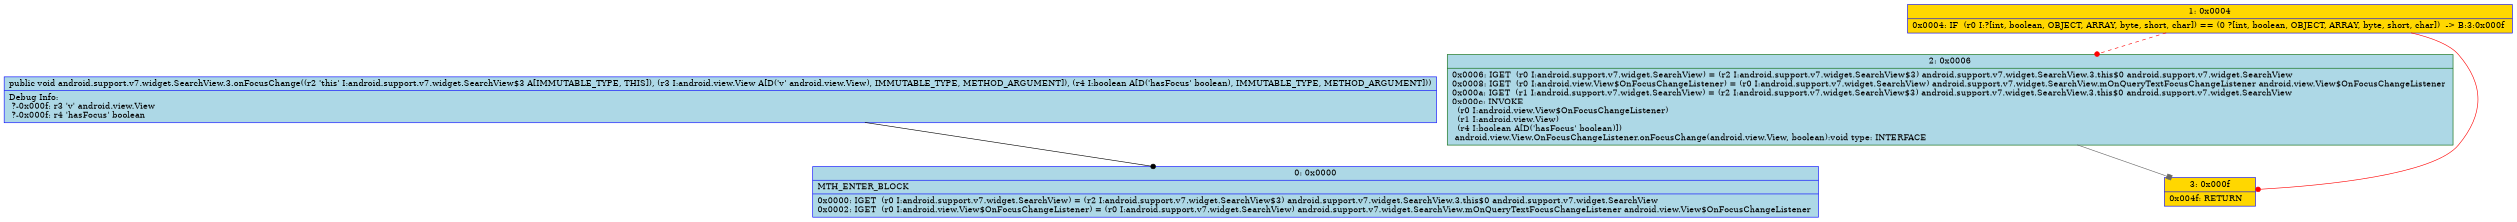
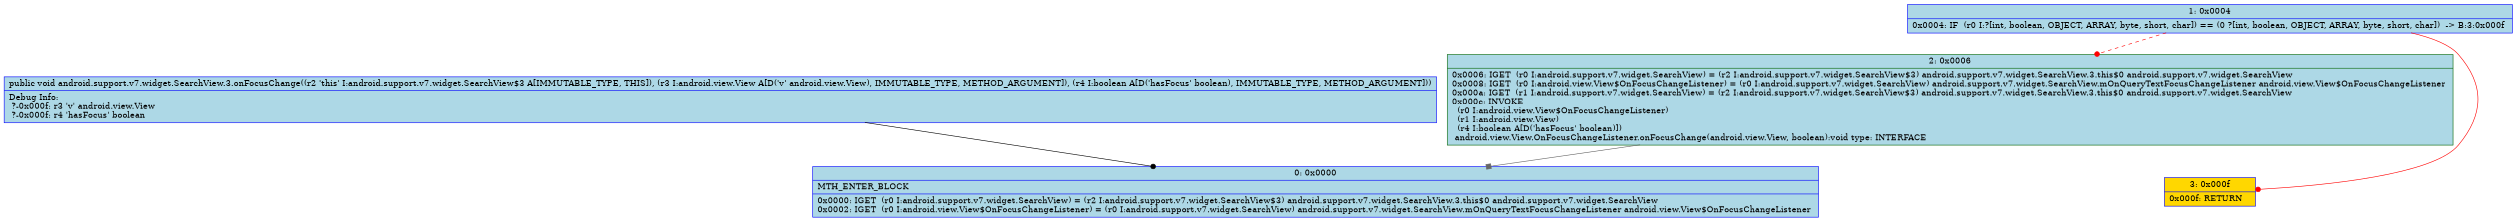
(2210, 19) -> (2210, 19)
(2121, 160) -> (1566, 155)
(2210, 199) -> (2210, 199)
